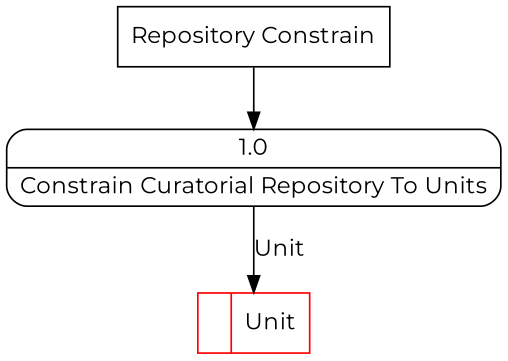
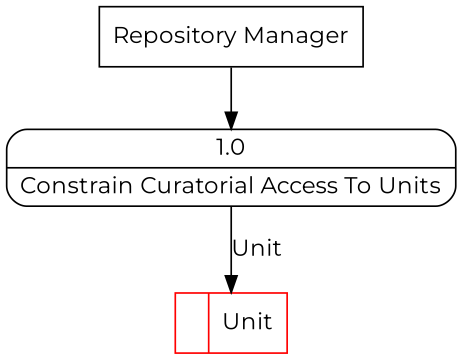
(254, 37) -> (231, 37)
(254, 186) -> (231, 186)
